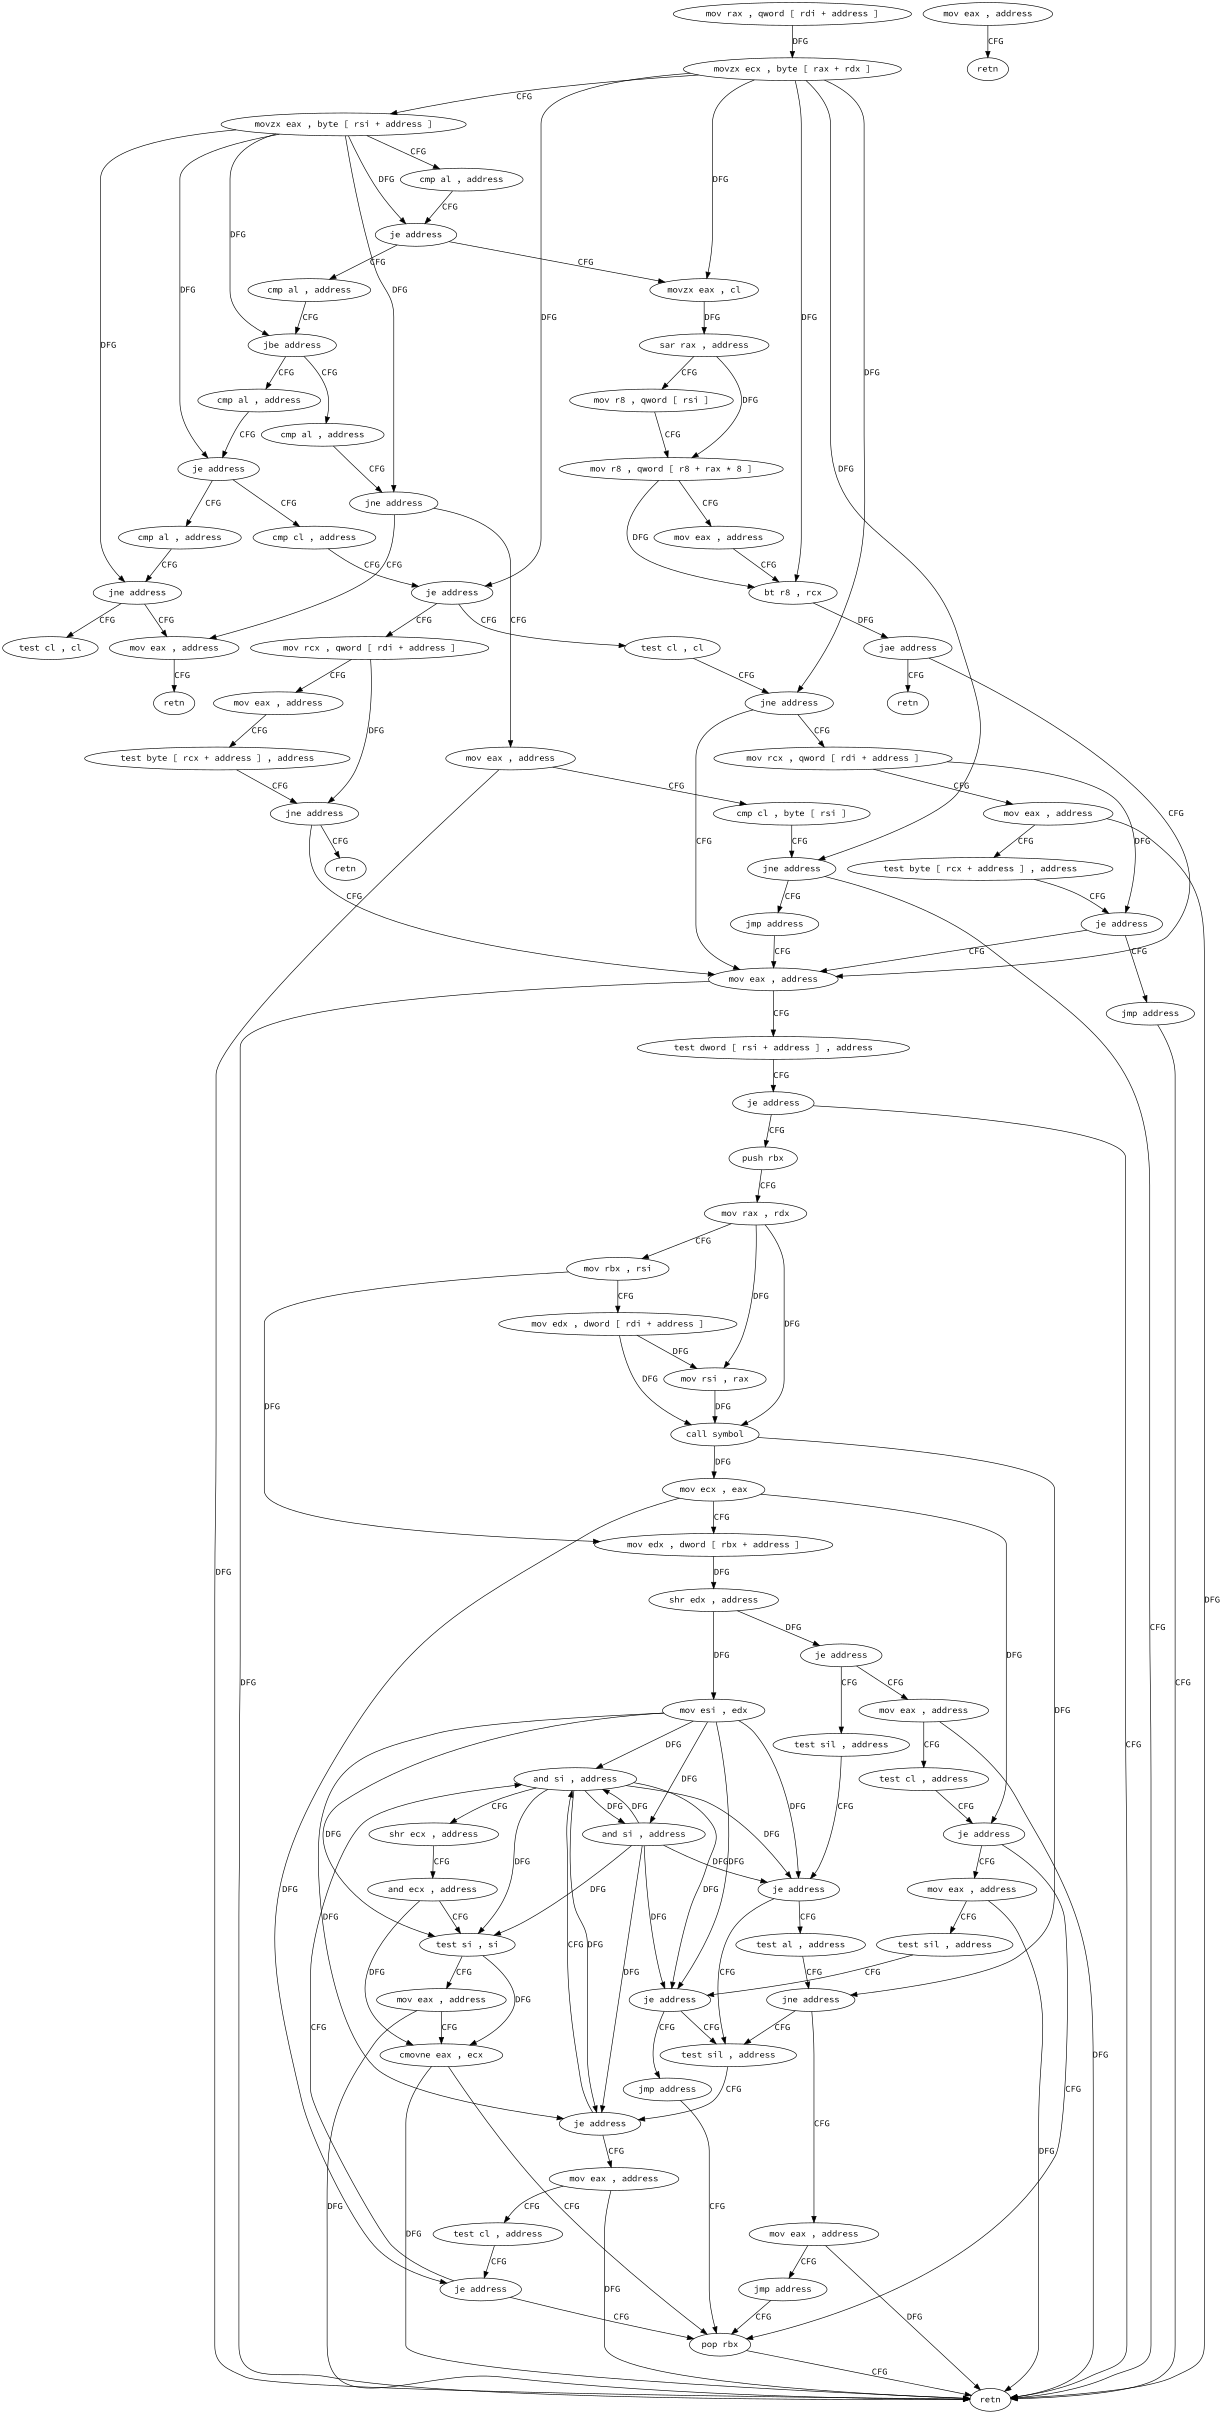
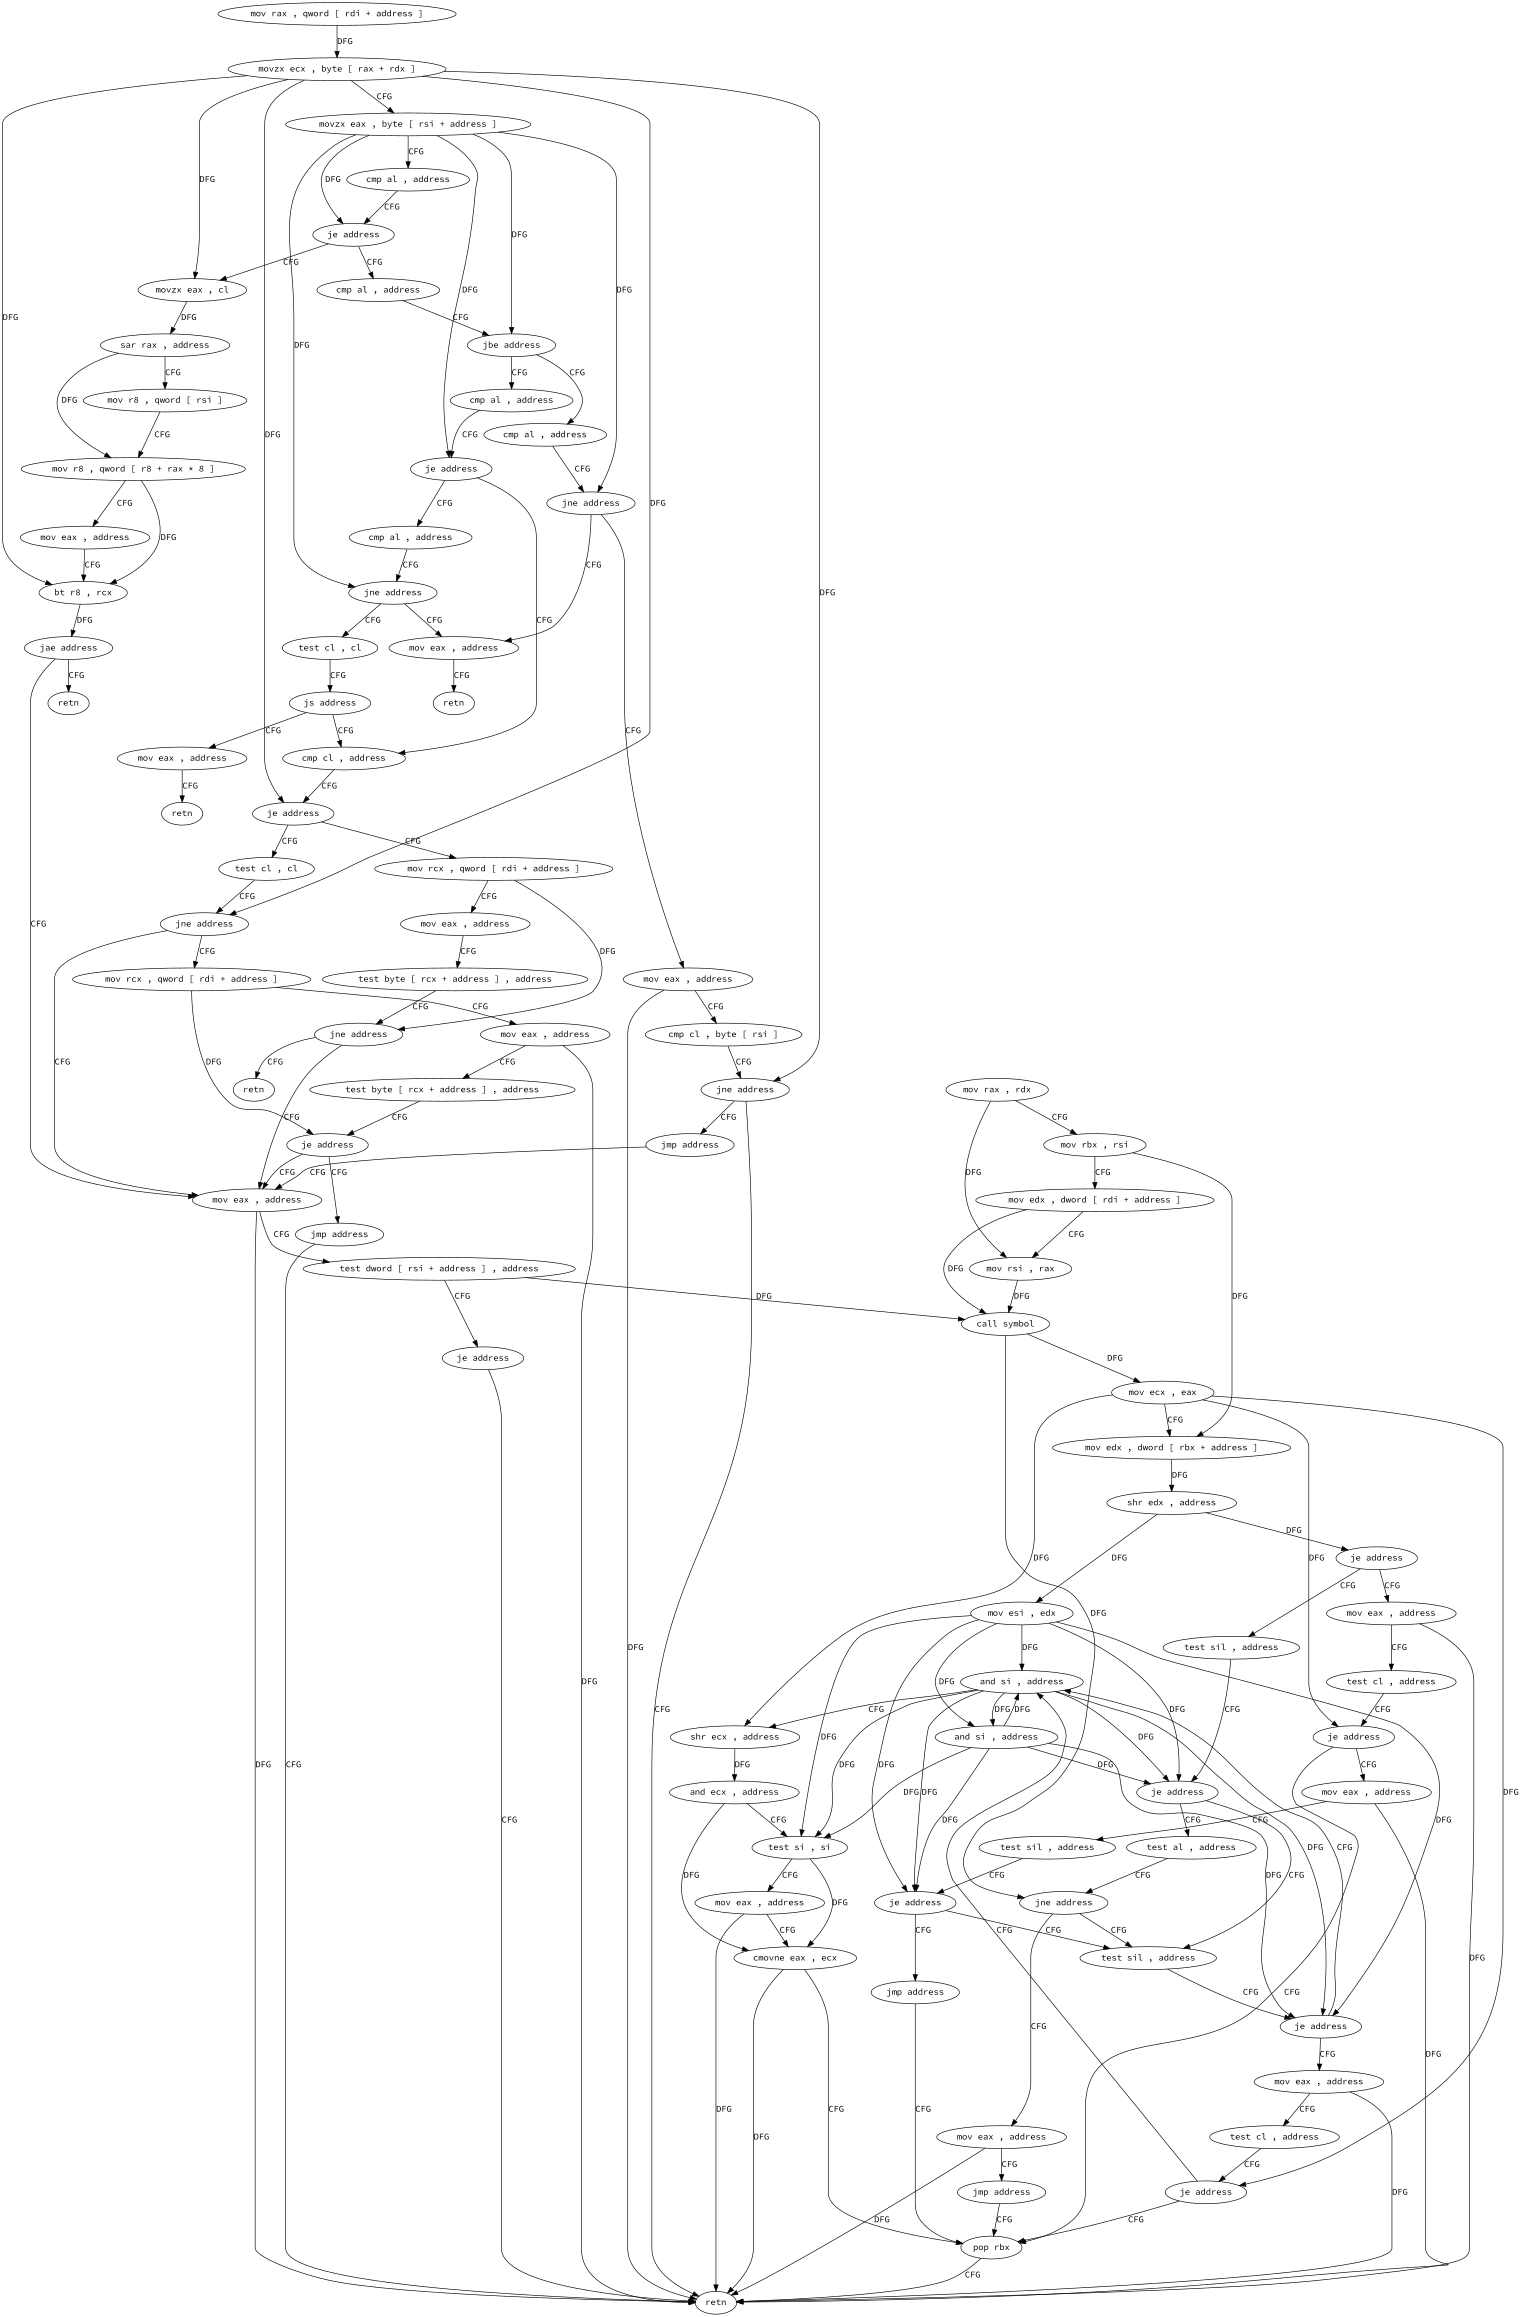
none -> (330, 703)
(763, 1158) -> none
(784, 1330) -> (742, 1298)
(680, 1352) -> (1076, 1235)
none -> (984, 1595)
(442, 1862) -> (742, 1765)
